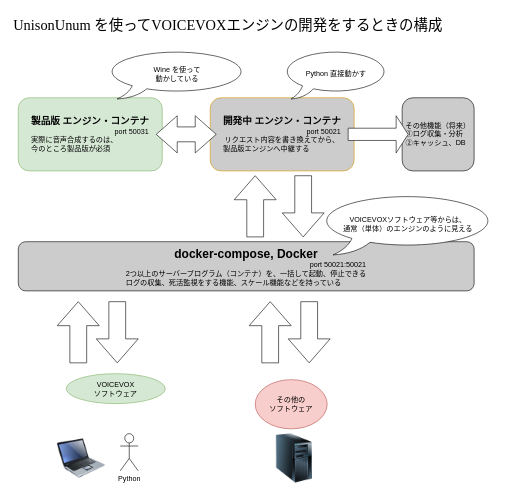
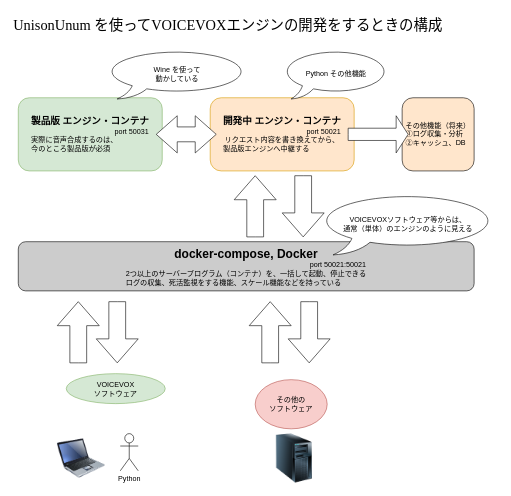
(336, 74) -> (336, 74)
(282, 134) -> (282, 134)
(438, 134) -> (438, 134)
